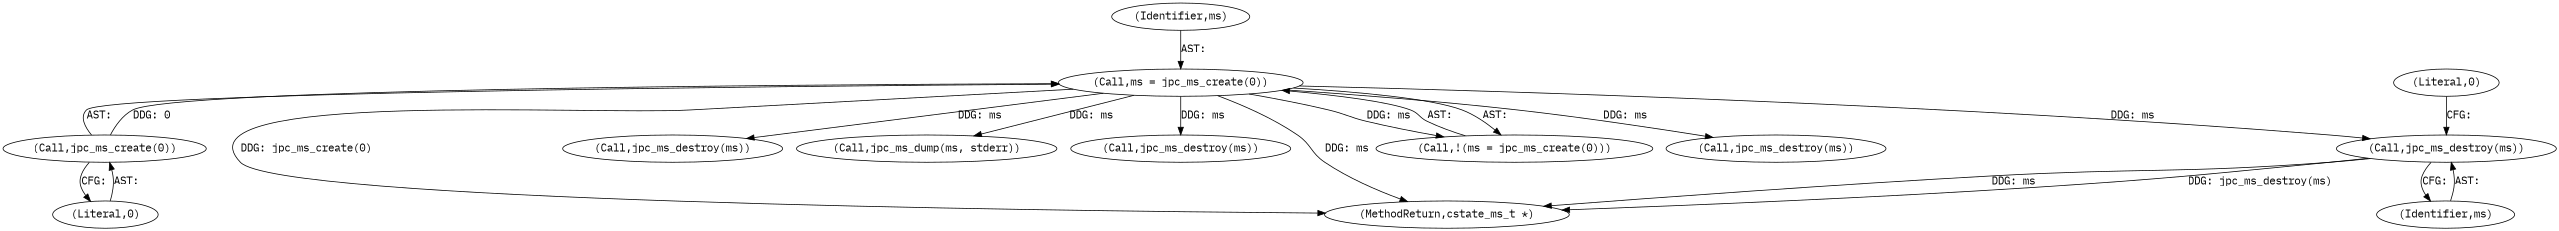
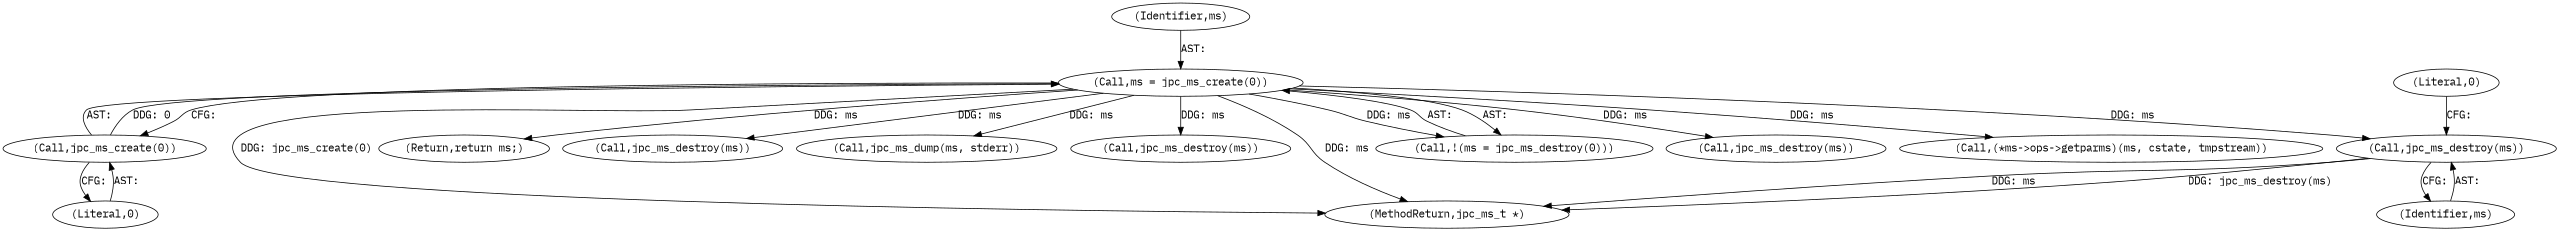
none -> (600, 86)
none -> (464, 149)
(1514, 149) -> (1514, 149)
none -> (2111, 149)
(1447, 215) -> (1447, 215)
